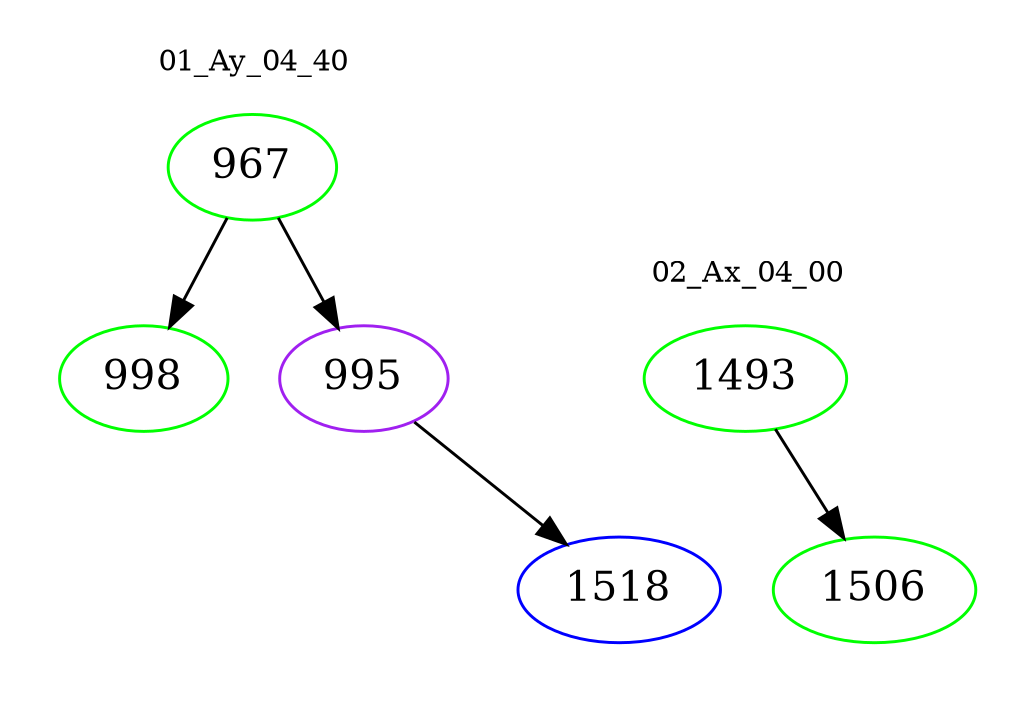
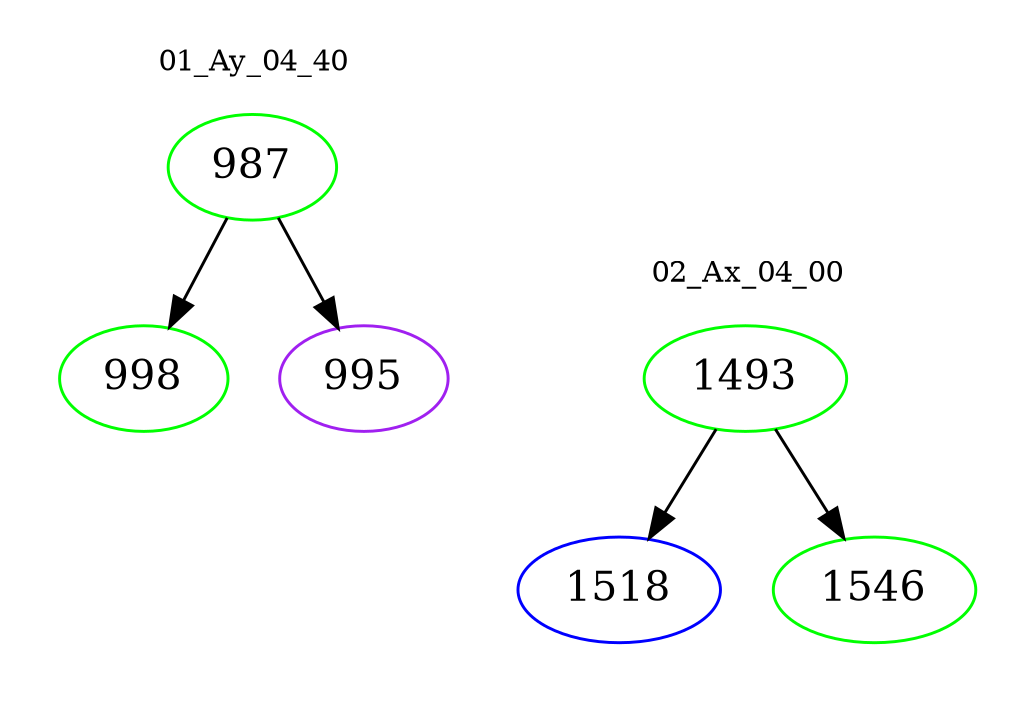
(252, 167) -> (252, 167)
(479, 474) -> (691, 471)
(875, 590) -> (875, 590)
